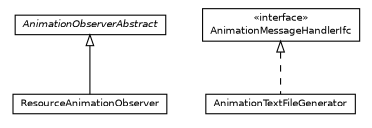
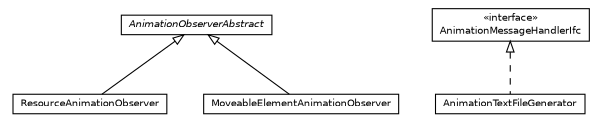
none -> (301, 104)
